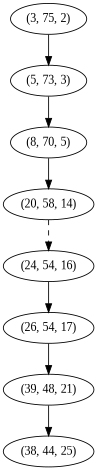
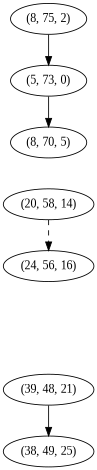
(49, 19) -> (49, 19)
(49, 81) -> (49, 81)
(49, 169) -> none
(49, 266) -> (49, 266)
(49, 328) -> none
(49, 451) -> (49, 451)
